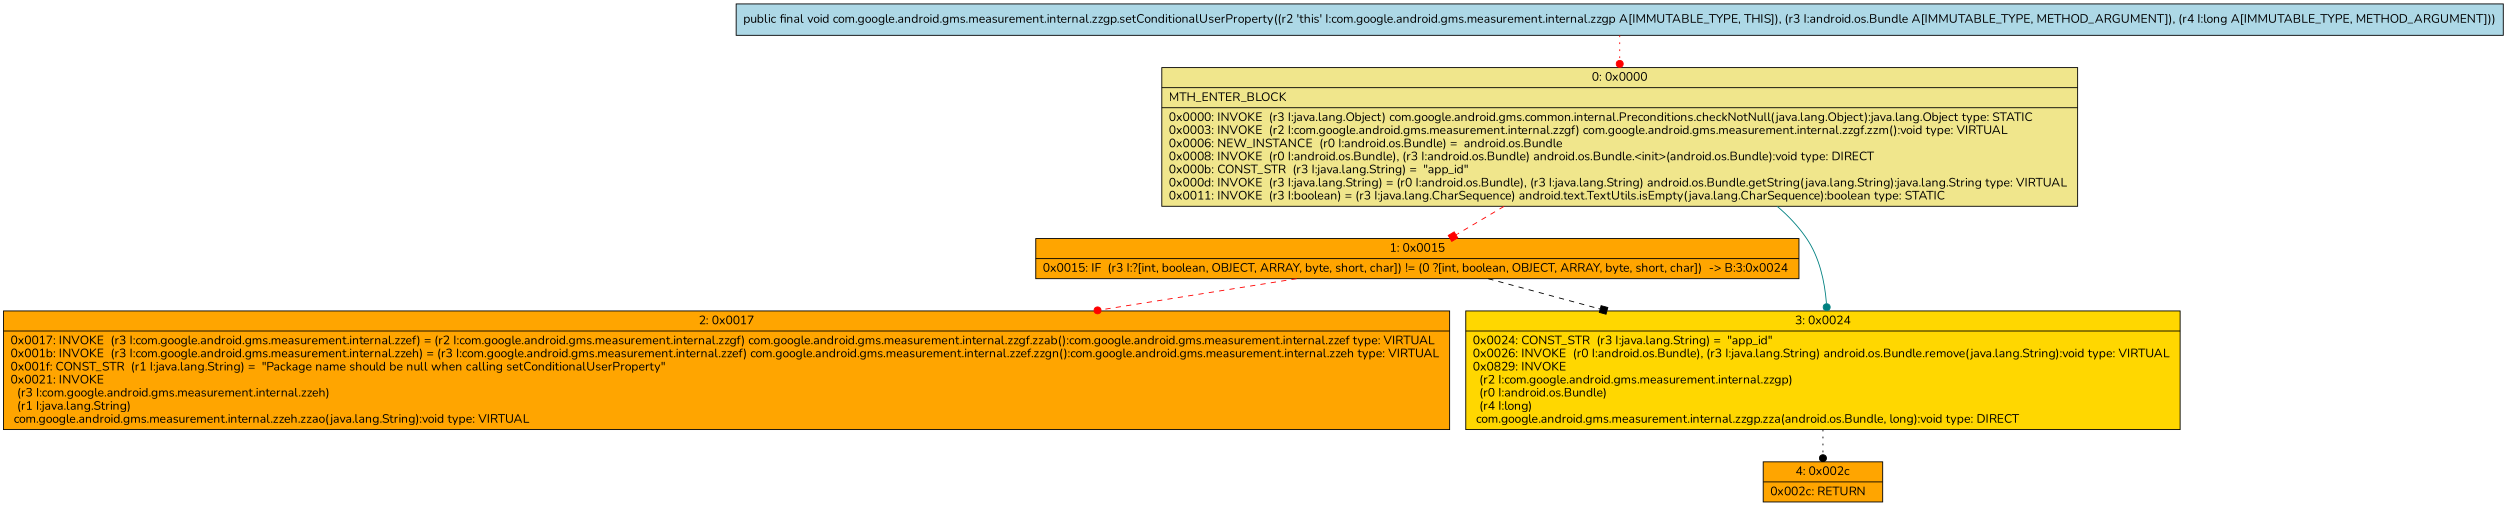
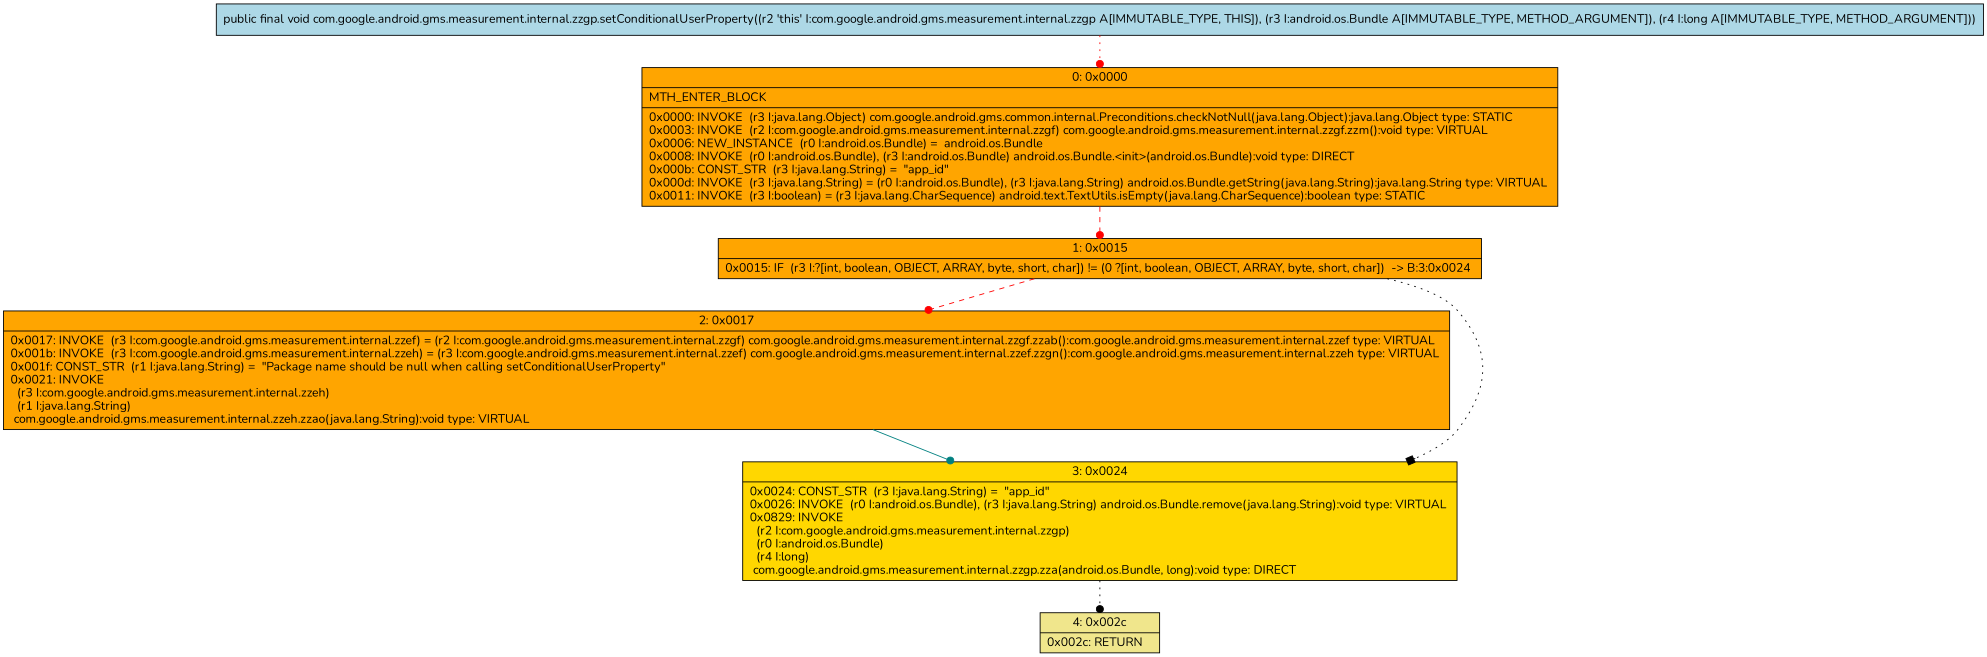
(1620, 137) -> (1100, 137)
(1481, 220) -> (1100, 219)
(1813, 249) -> (910, 444)
(1543, 294) -> (1482, 357)
(1823, 482) -> (1100, 633)
